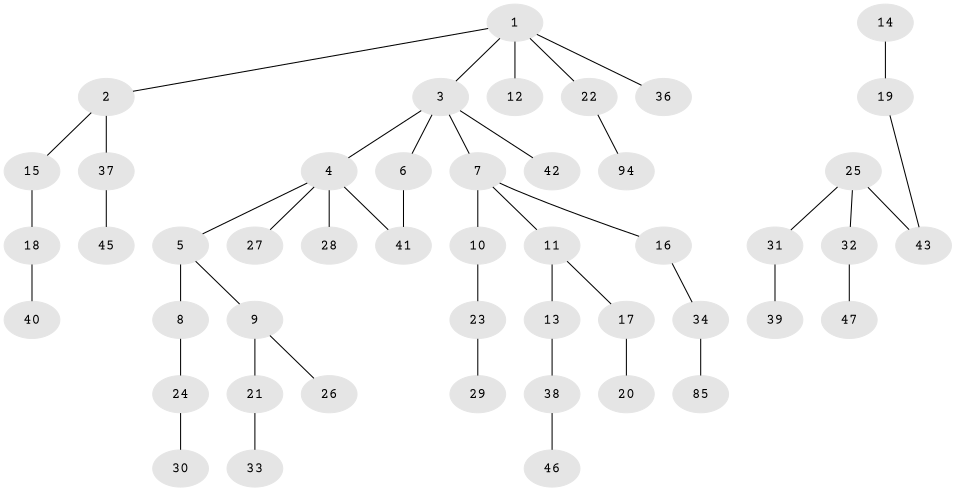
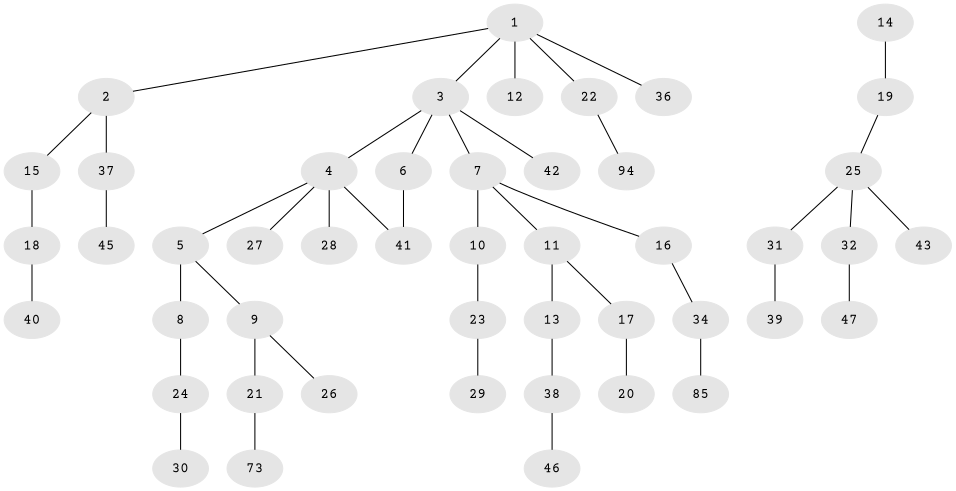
(905, 171) -> (869, 134)
(255, 469) -> (255, 469)
